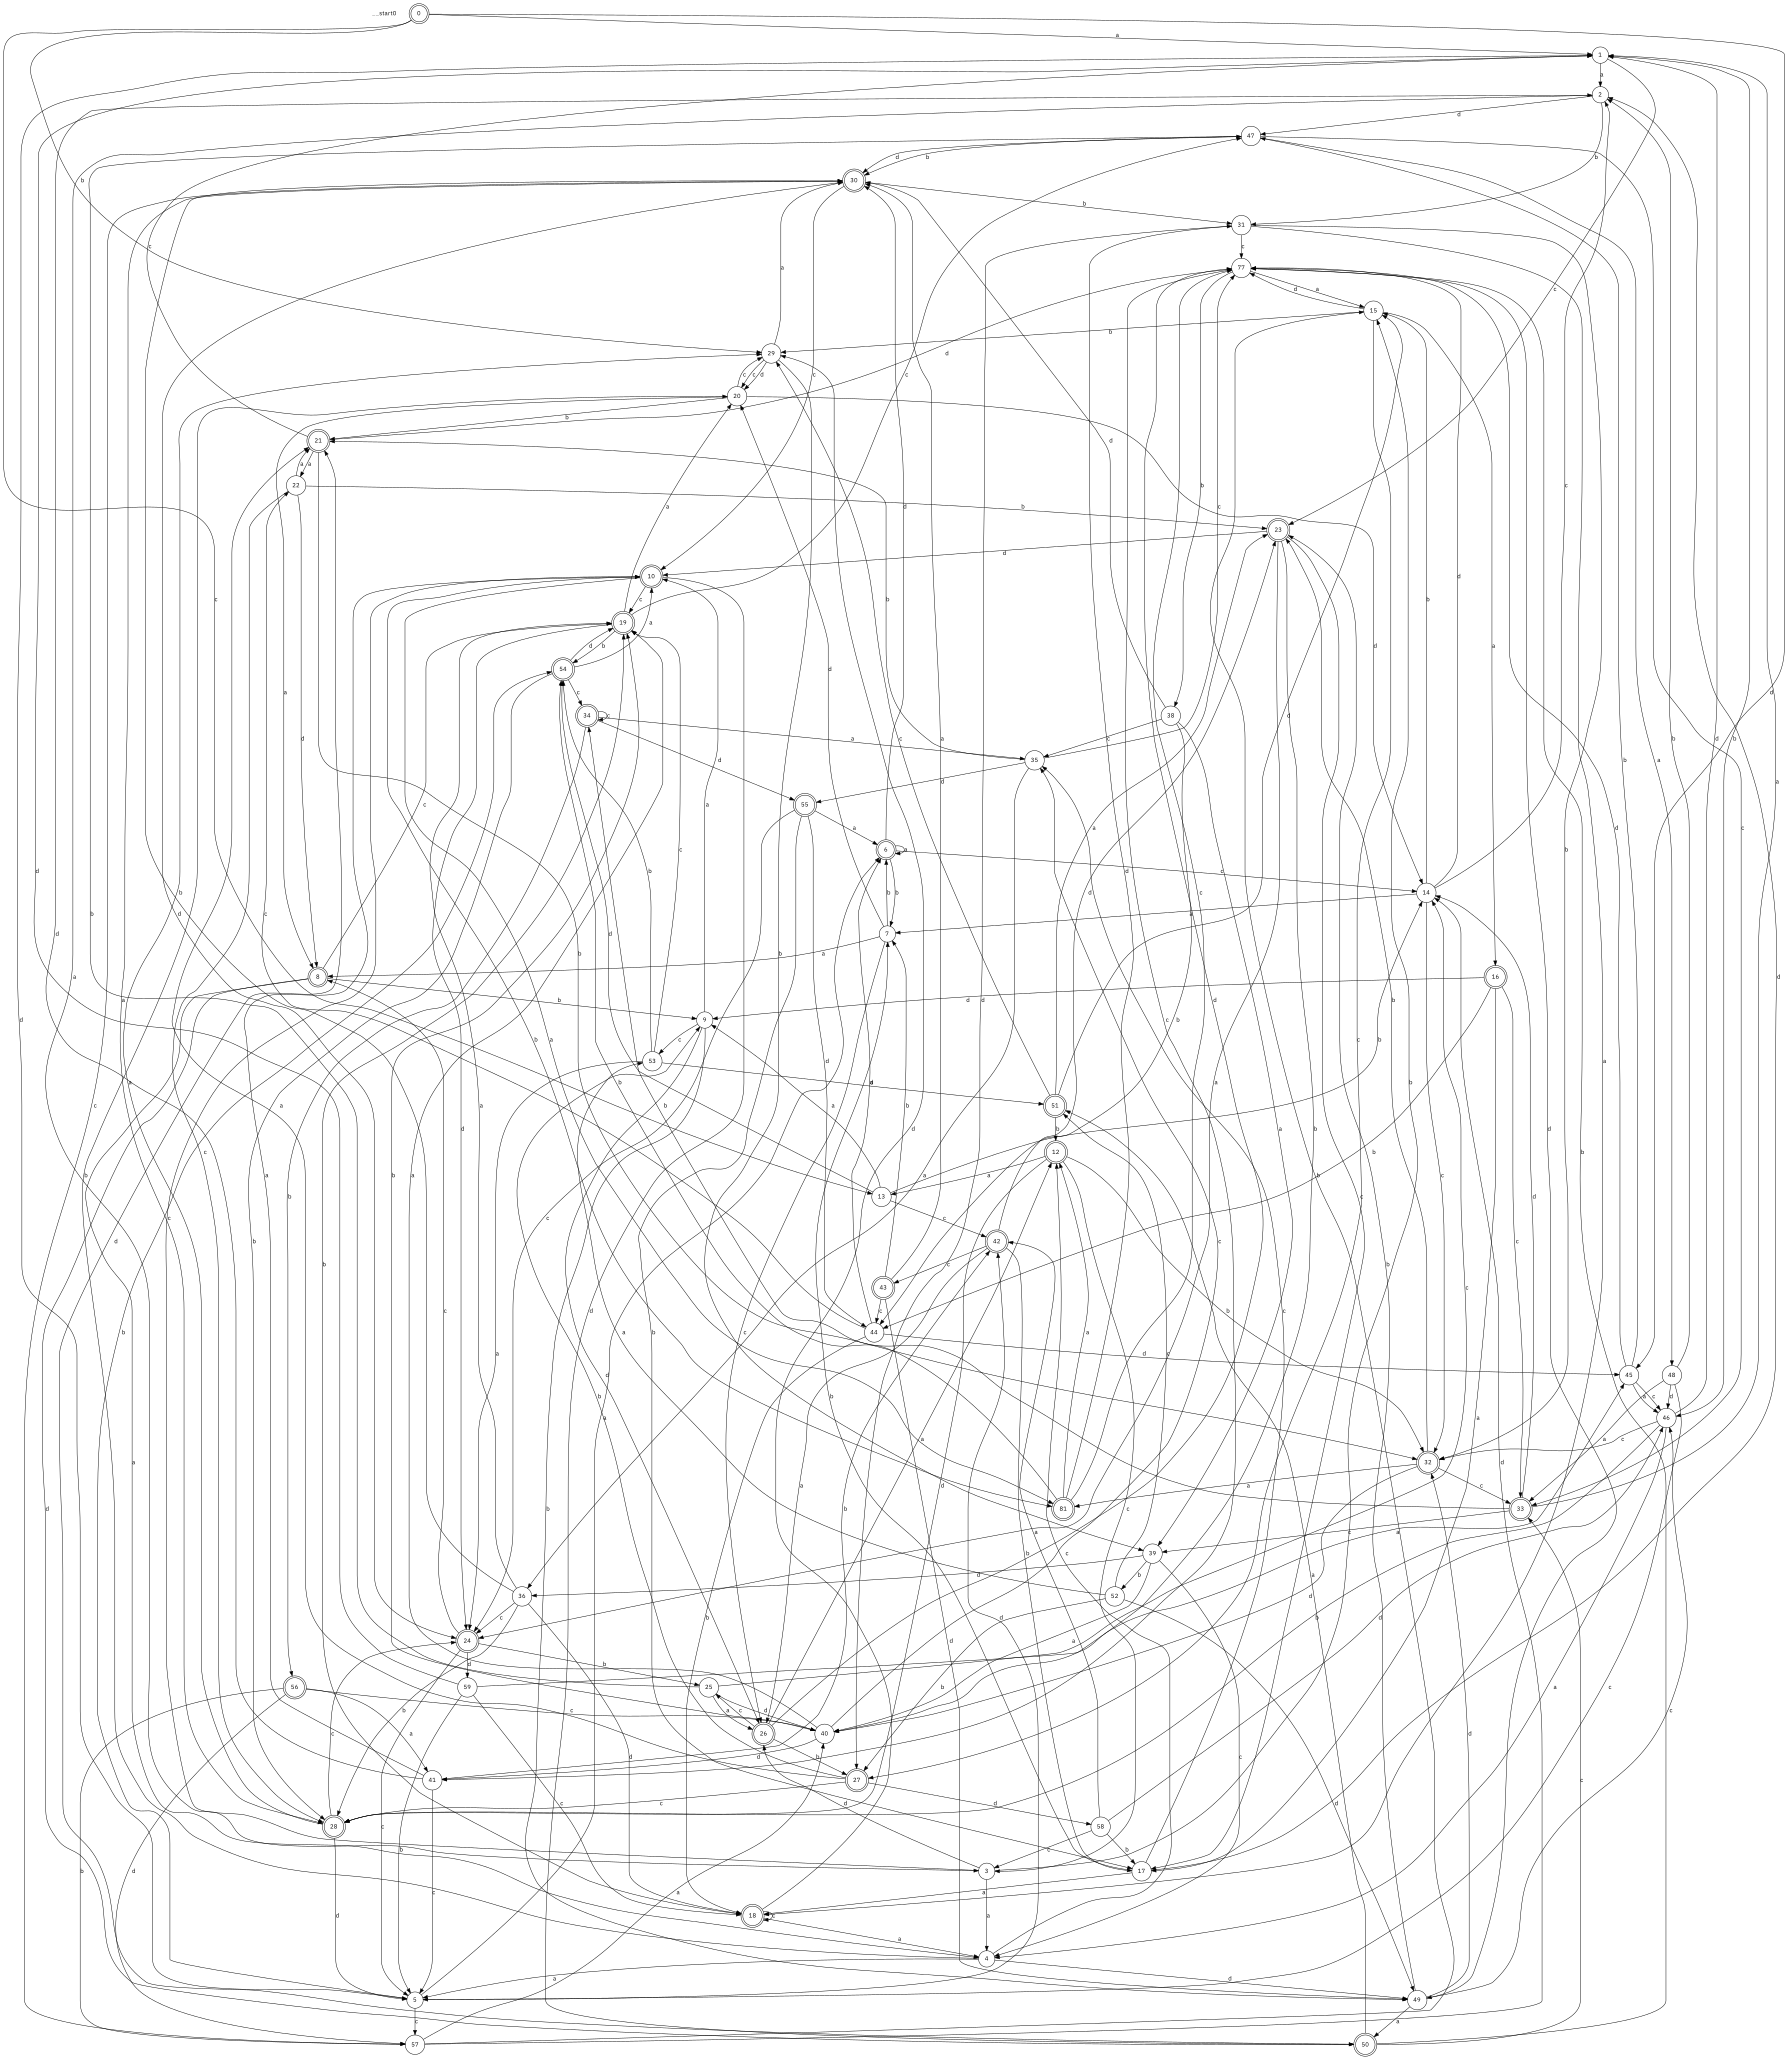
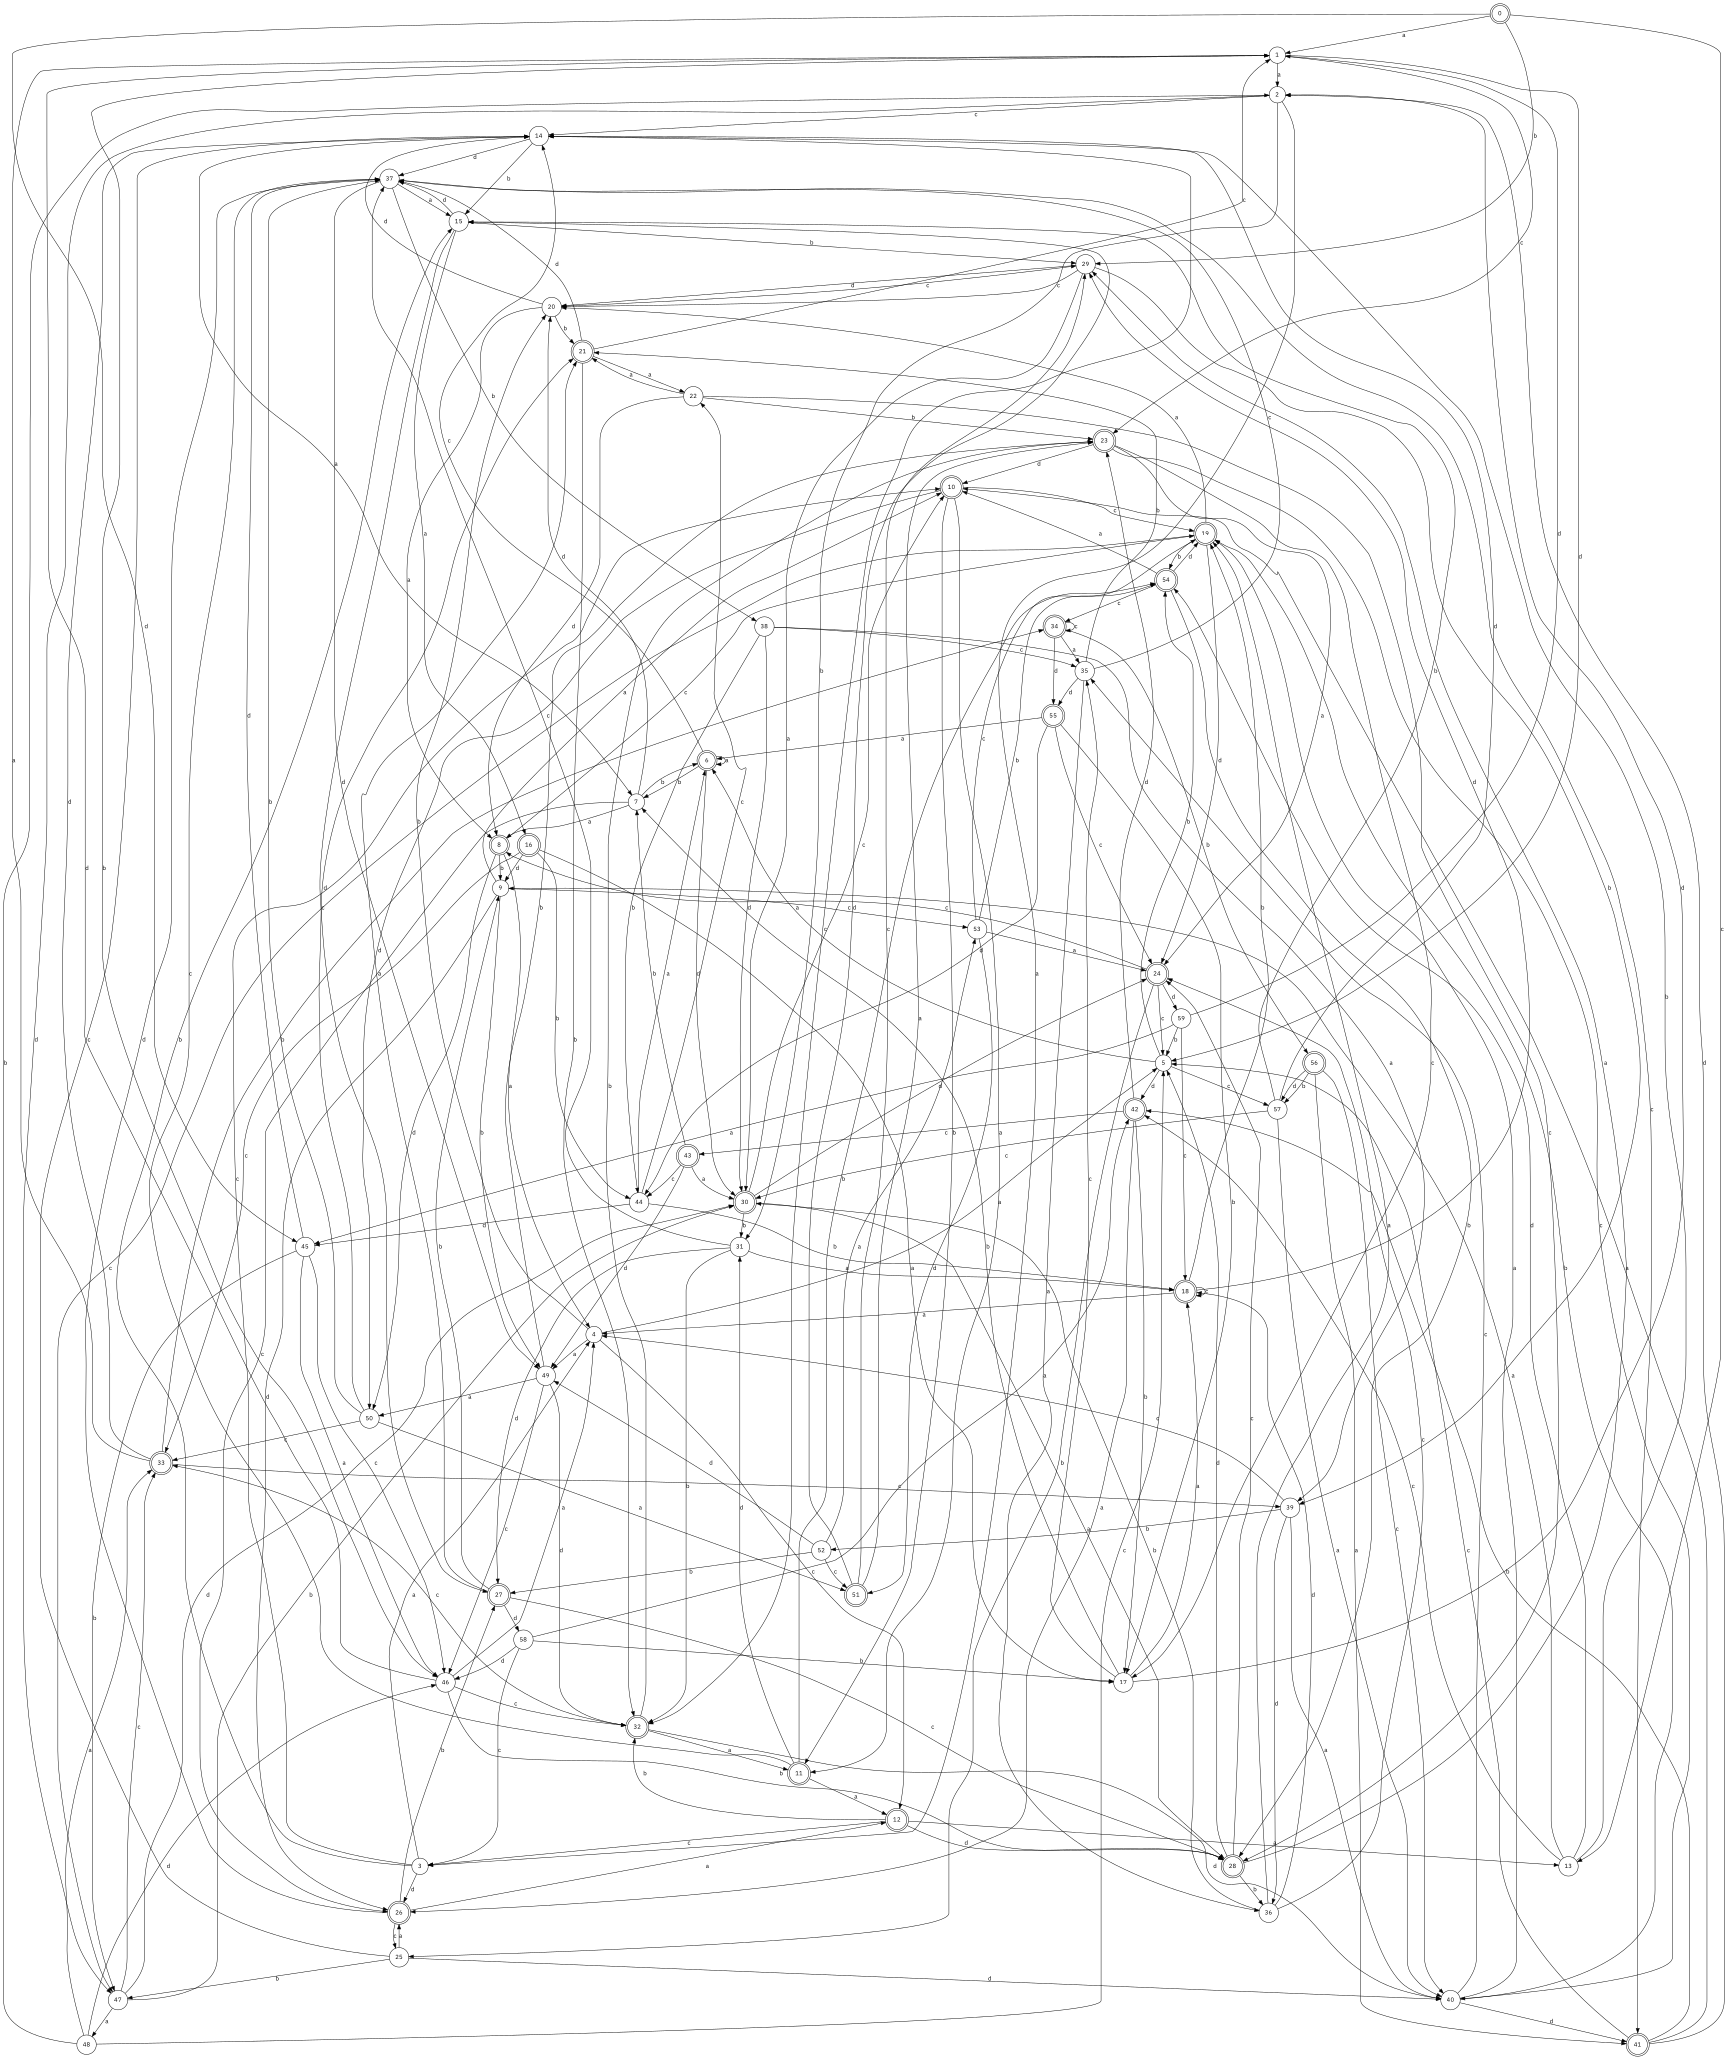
(384, 14) -> none
(1241, 268) -> (389, 179)
(1564, 520) -> (911, 115)
(1055, 1127) -> none
(1316, 1129) -> (1601, 1226)
(1063, 1509) -> (799, 1773)
(415, 1695) -> (1250, 1888)
(432, 1780) -> (1638, 2045)
(1230, 1979) -> (575, 1354)
(1365, 2045) -> (369, 1419)
